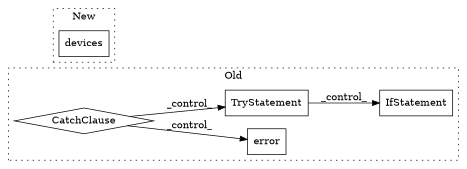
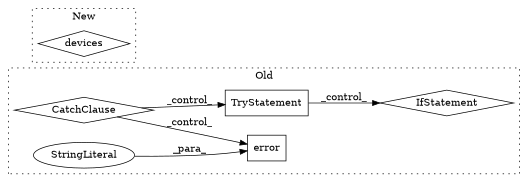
(84, 44) -> (84, 44)
(416, 103) -> (447, 103)
none -> (84, 155)
